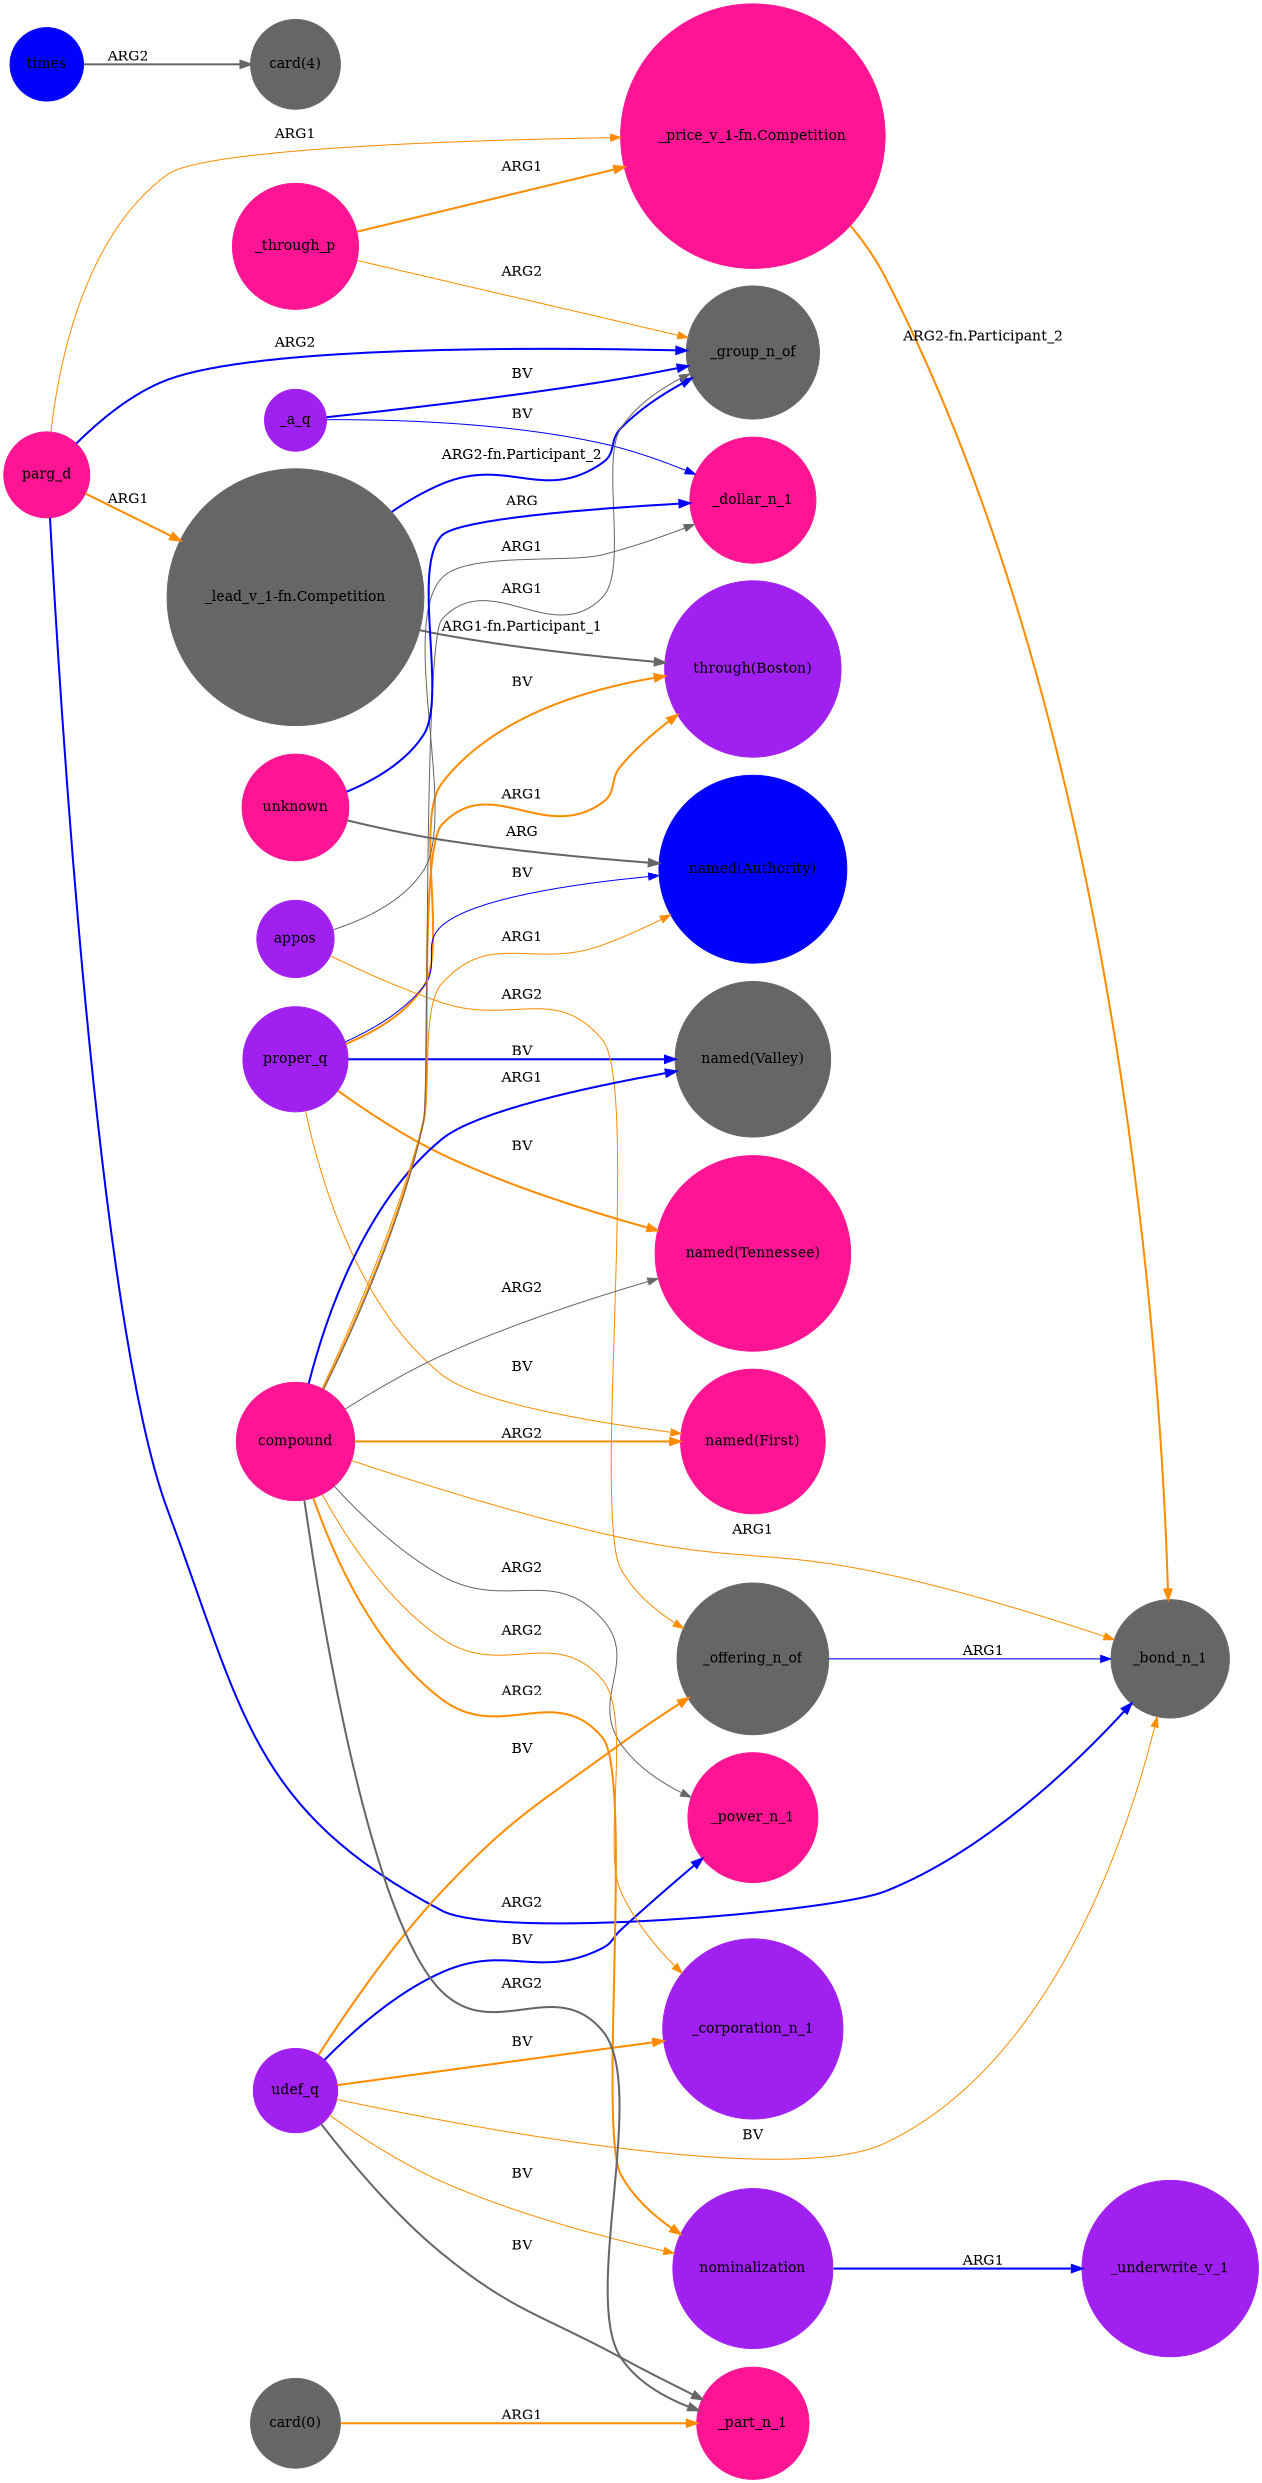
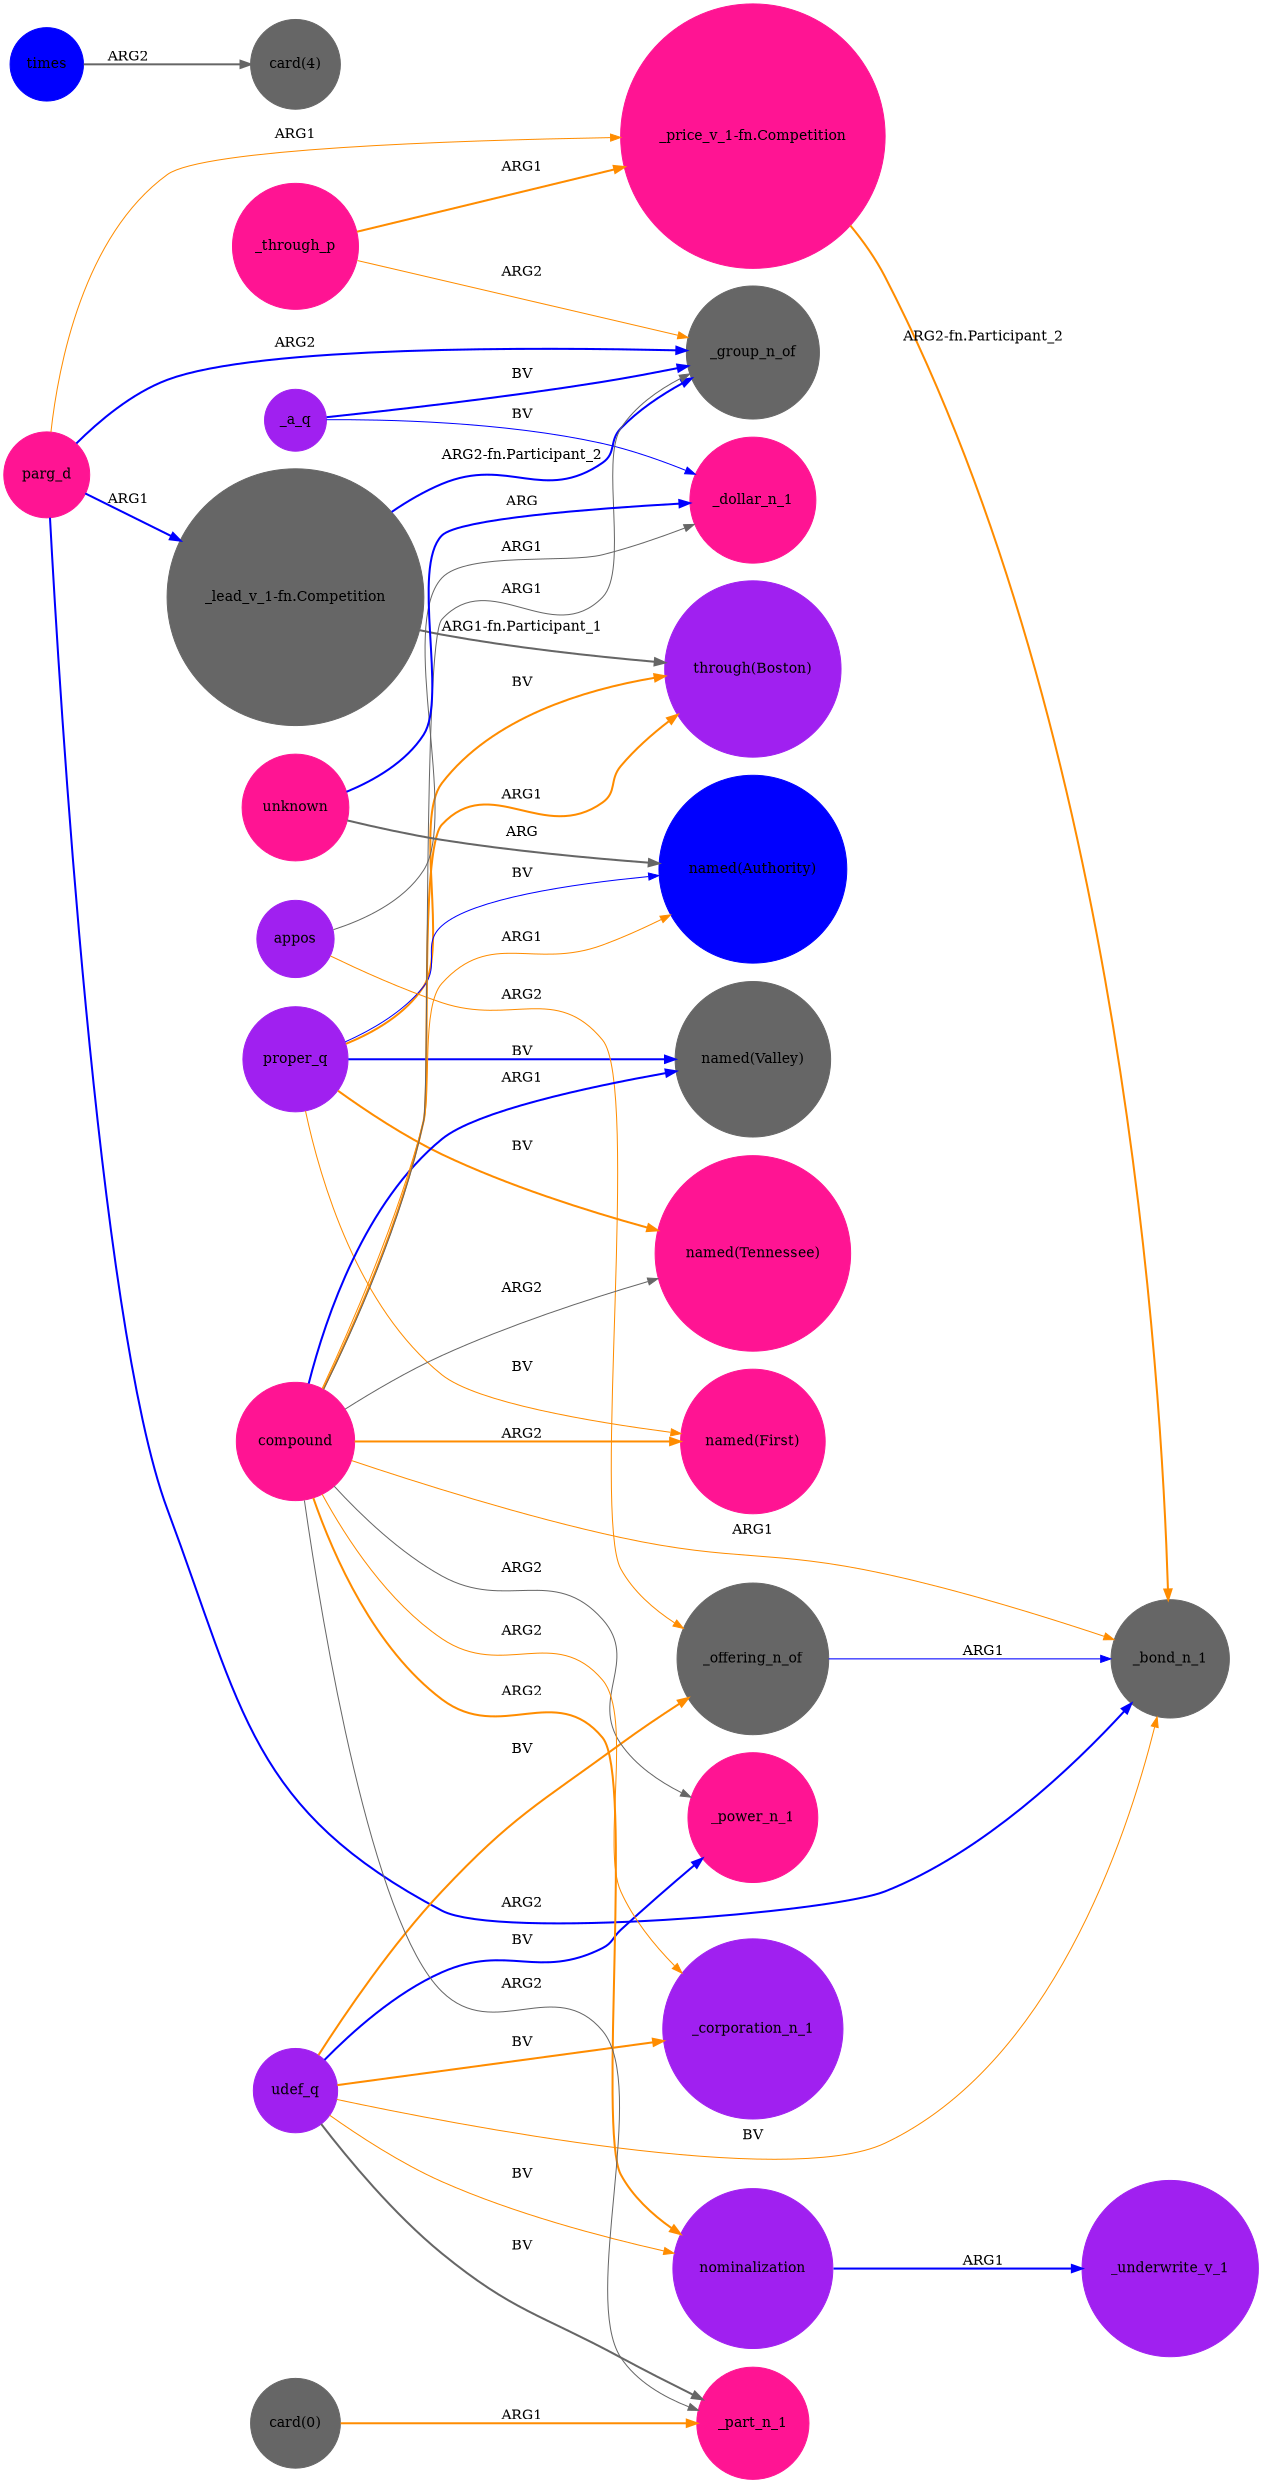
(128, 515) -> (128, 515)
(475, 2009) -> (475, 2009)
